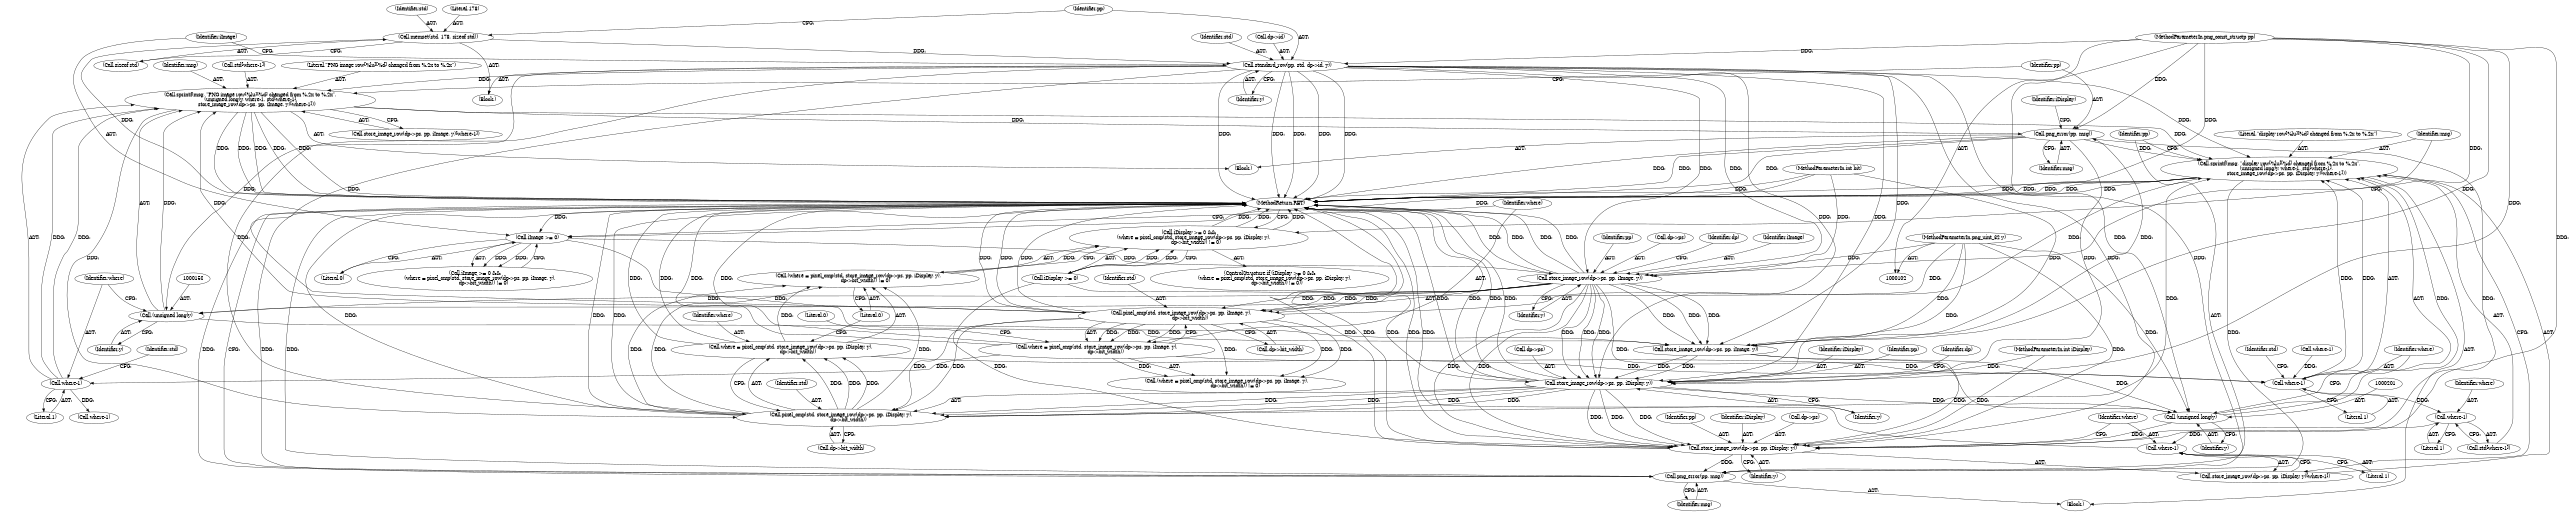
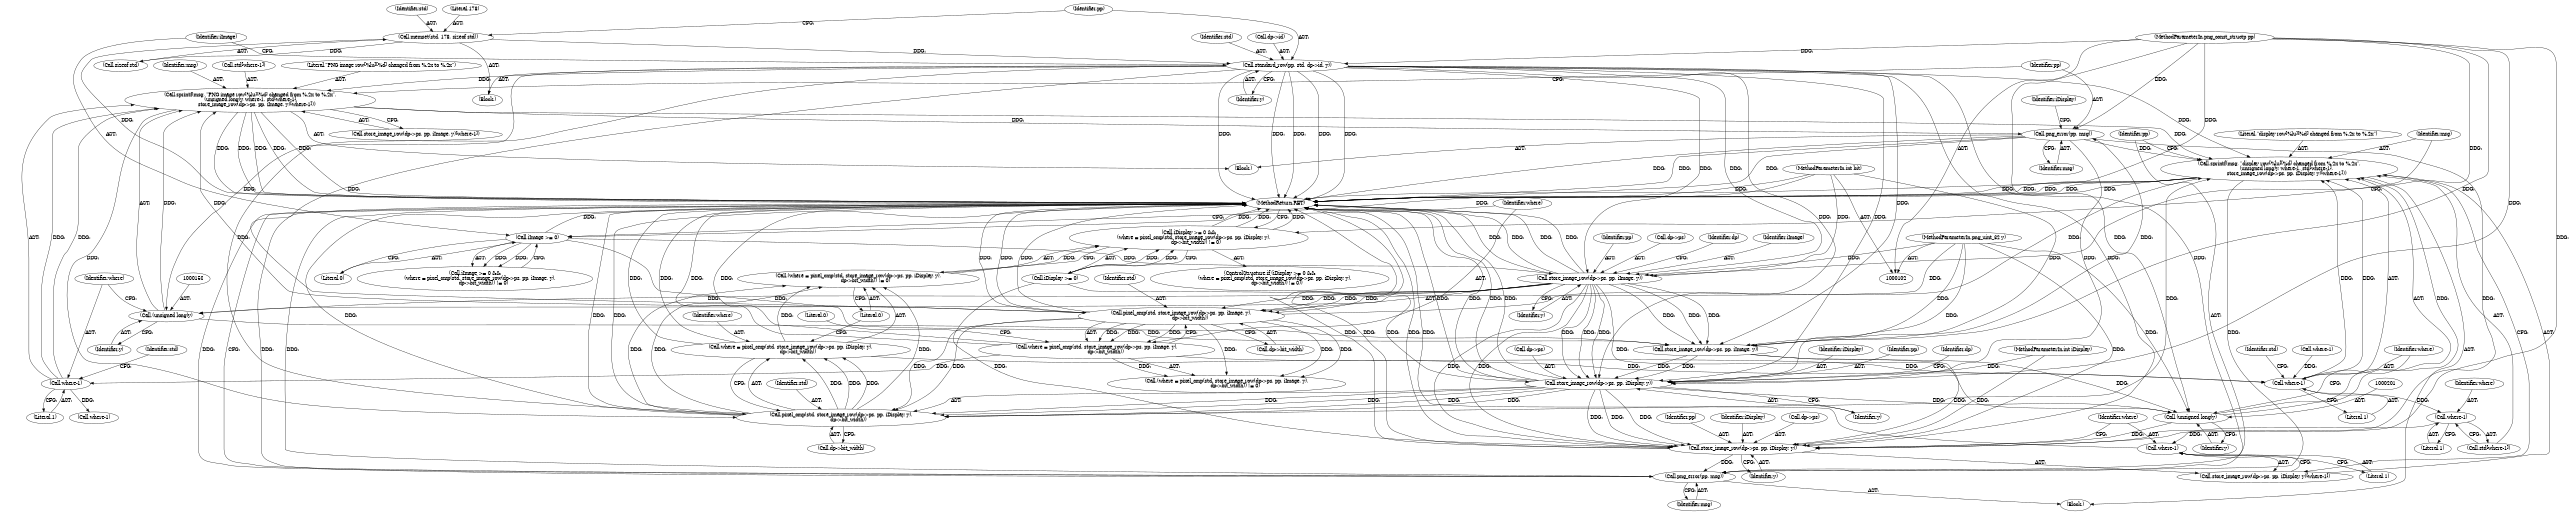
(337, 52) -> (337, 52)
(890, 206) -> (892, 207)
none -> (1863, 225)
